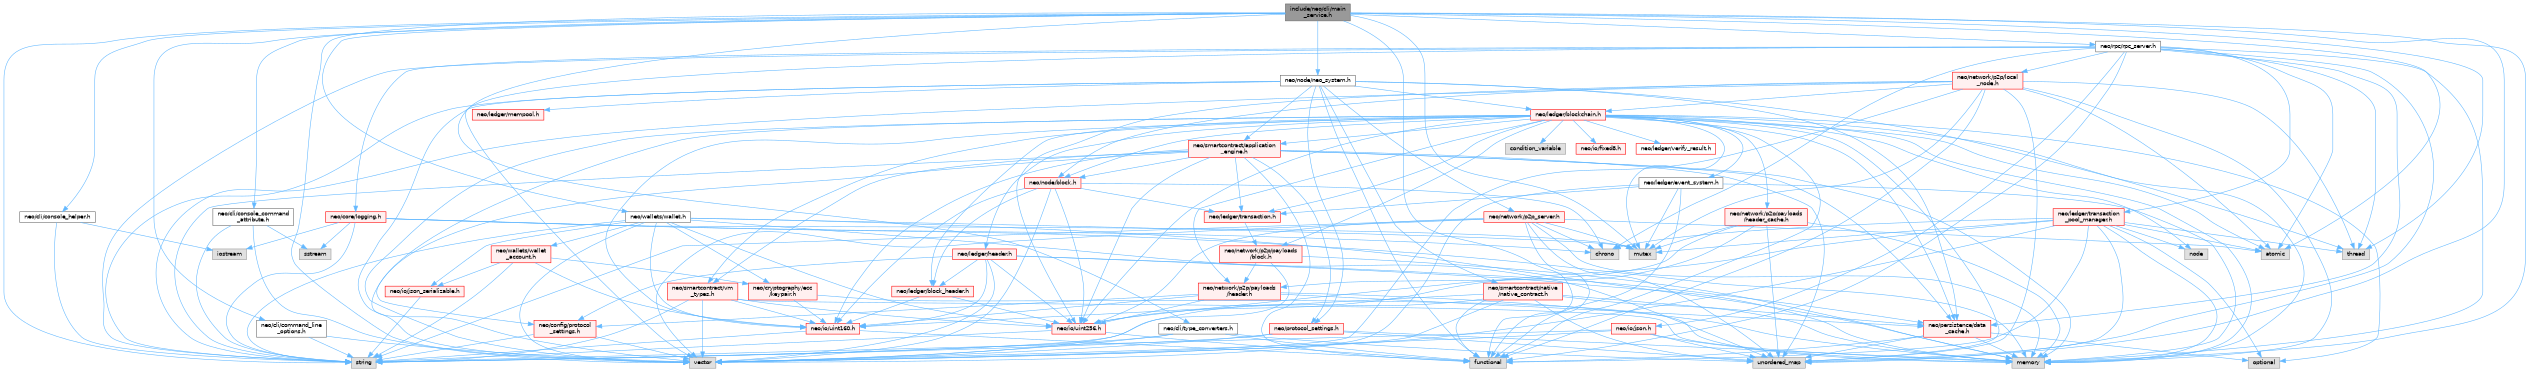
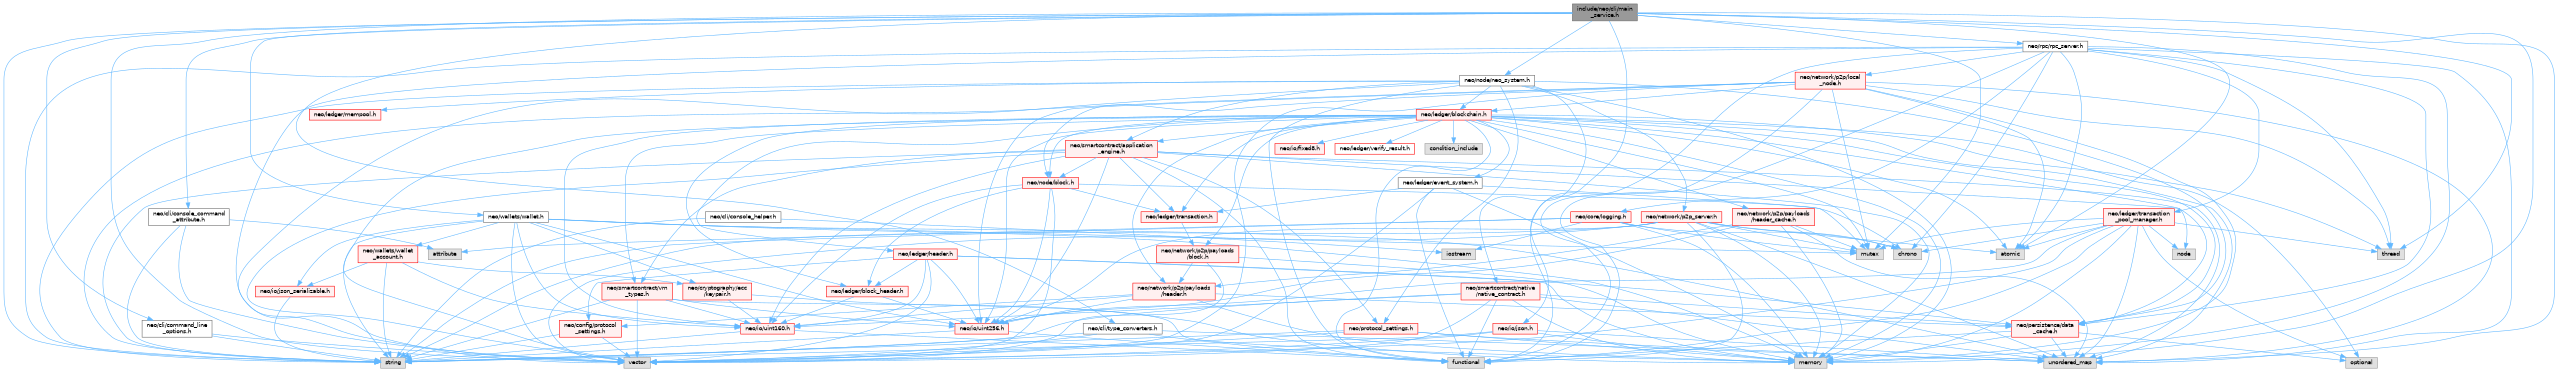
(613, 22) -> none
(717, 136) -> none
(1535, 149) -> (1454, 149)
(315, 254) -> (445, 254)
